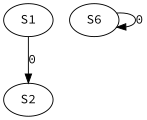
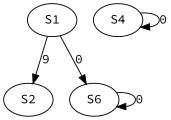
none -> (118, 20)
none -> (71, 56)
(32, 60) -> (46, 60)
